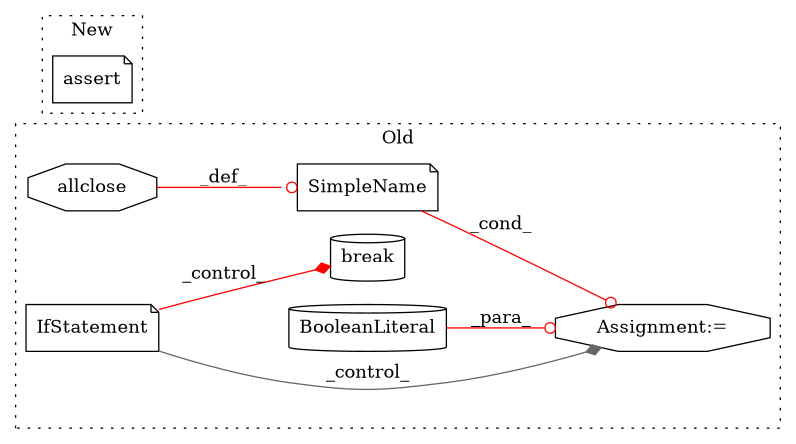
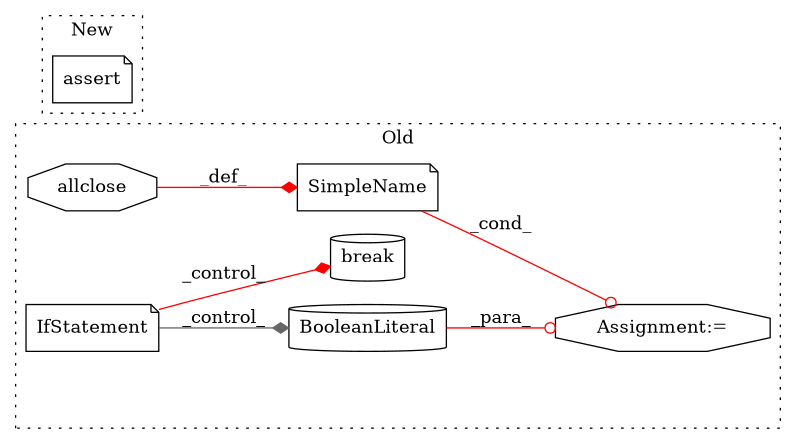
(219, 187) -> (219, 187)
(372, 389) -> (216, 328)
